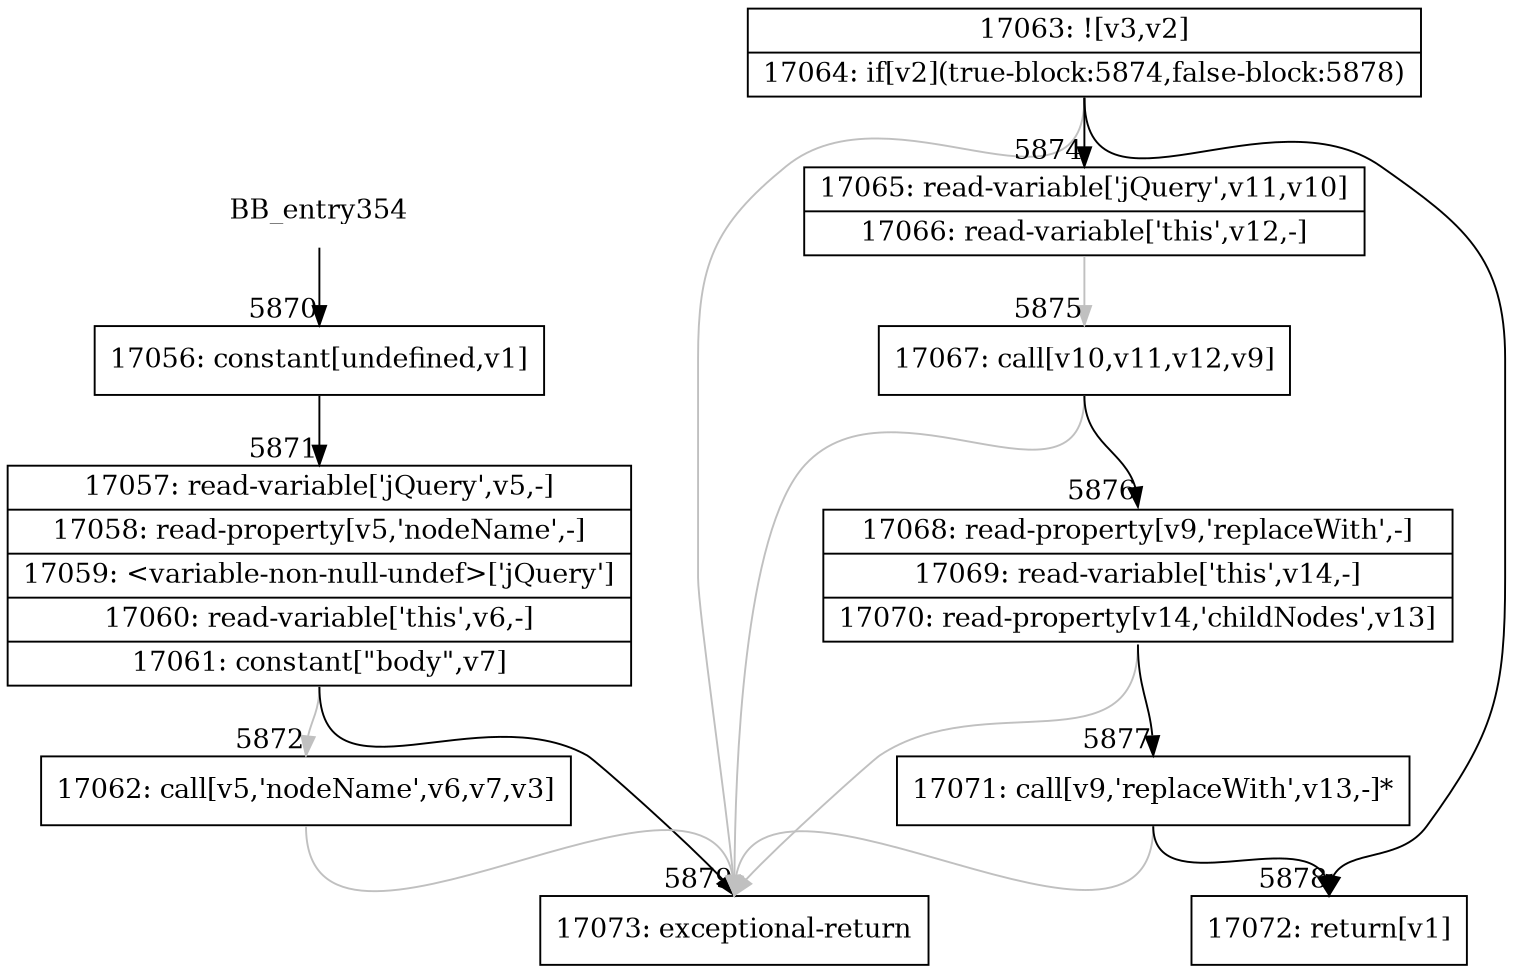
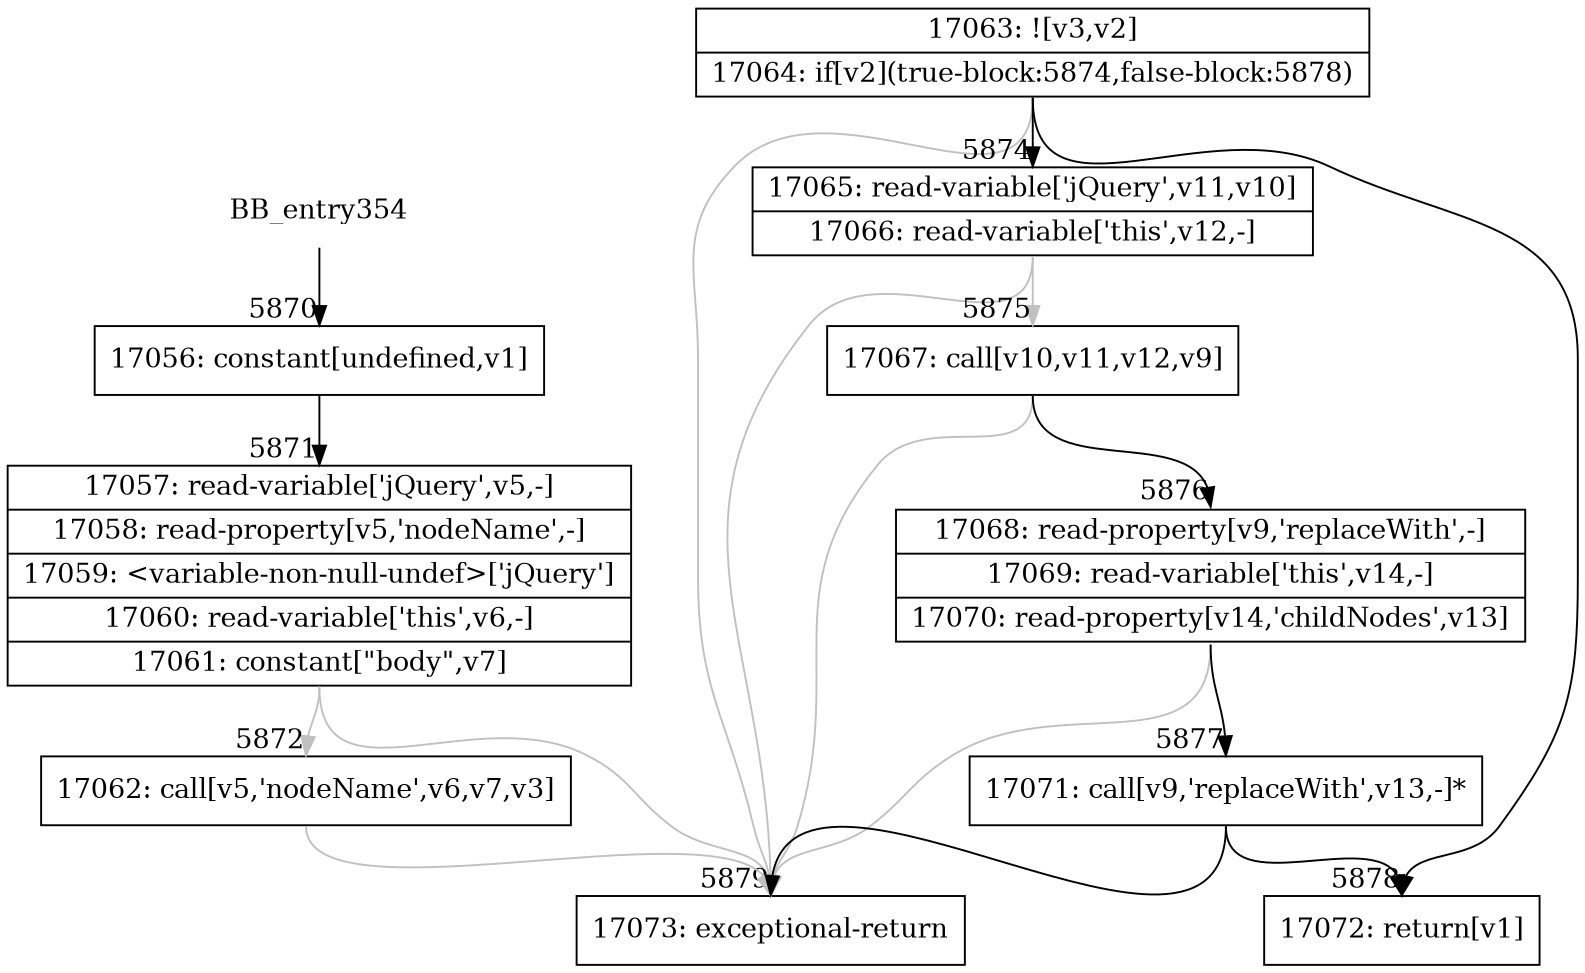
none -> (737, 462)
(528, 739) -> (546, 742)
(953, 863) -> (1007, 863)
